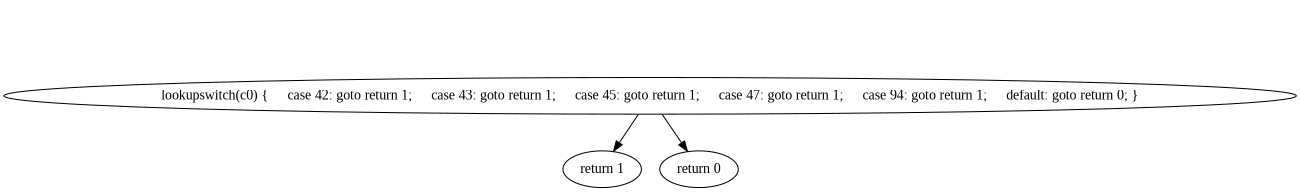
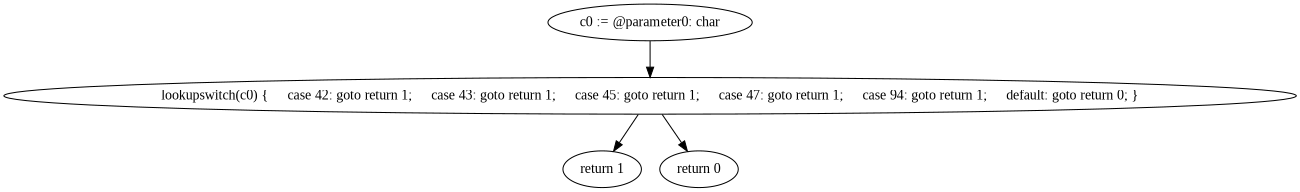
none -> (650, 22)
